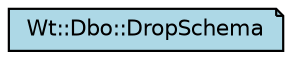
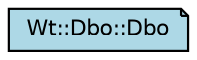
(146, 30) -> (98, 30)
